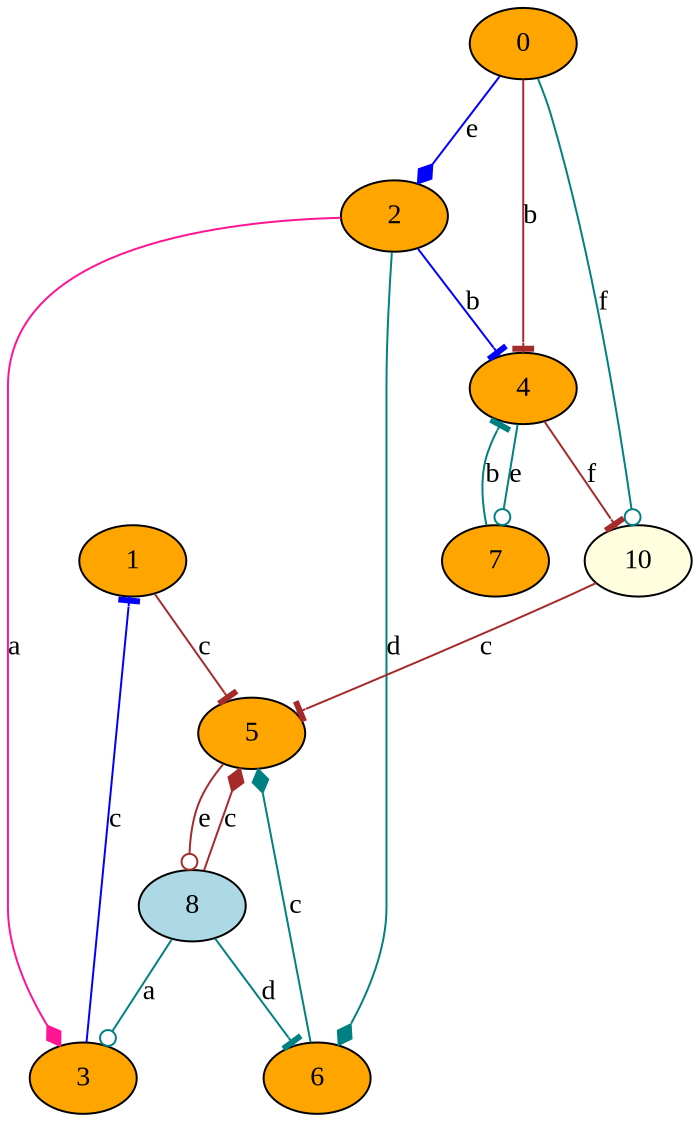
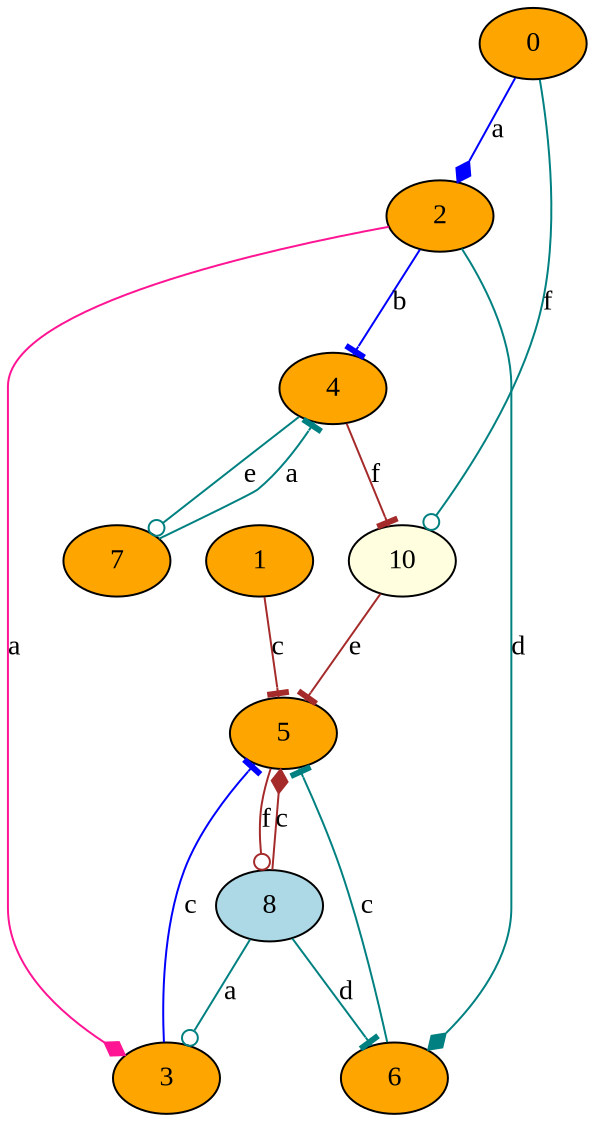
(473, 130) -> (498, 130)
(523, 211) -> none
(493, 475) -> (292, 475)
(487, 647) -> (356, 647)
(205, 820) -> (267, 820)
(108, 825) -> (176, 897)
(287, 918) -> (353, 907)
